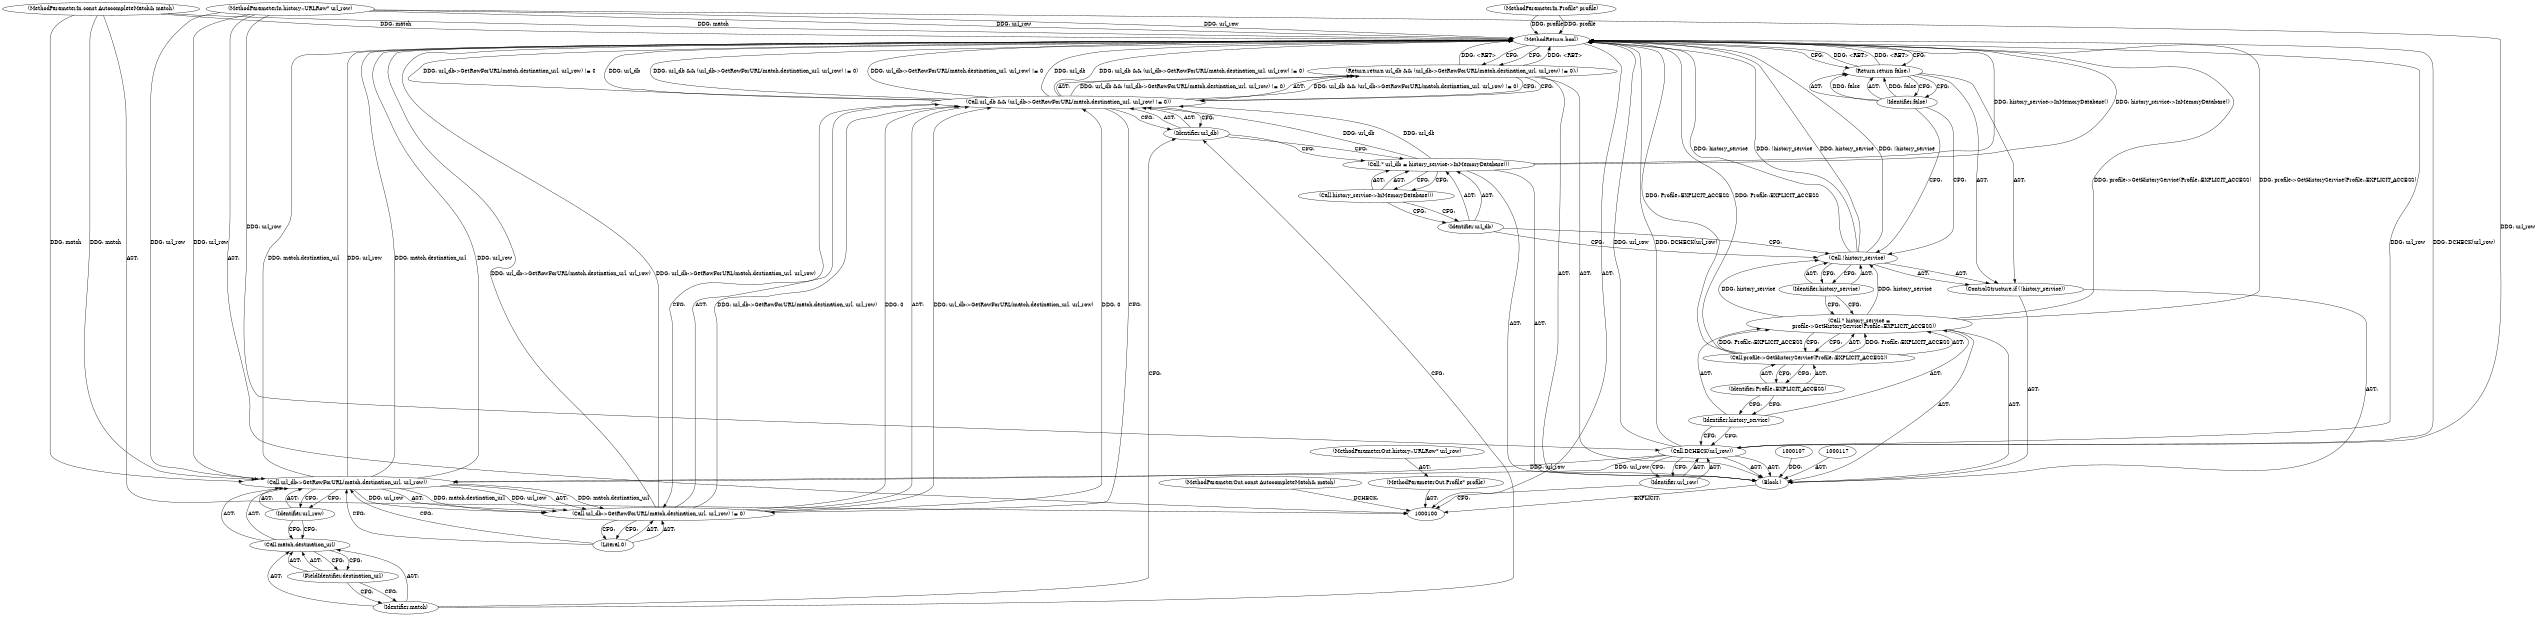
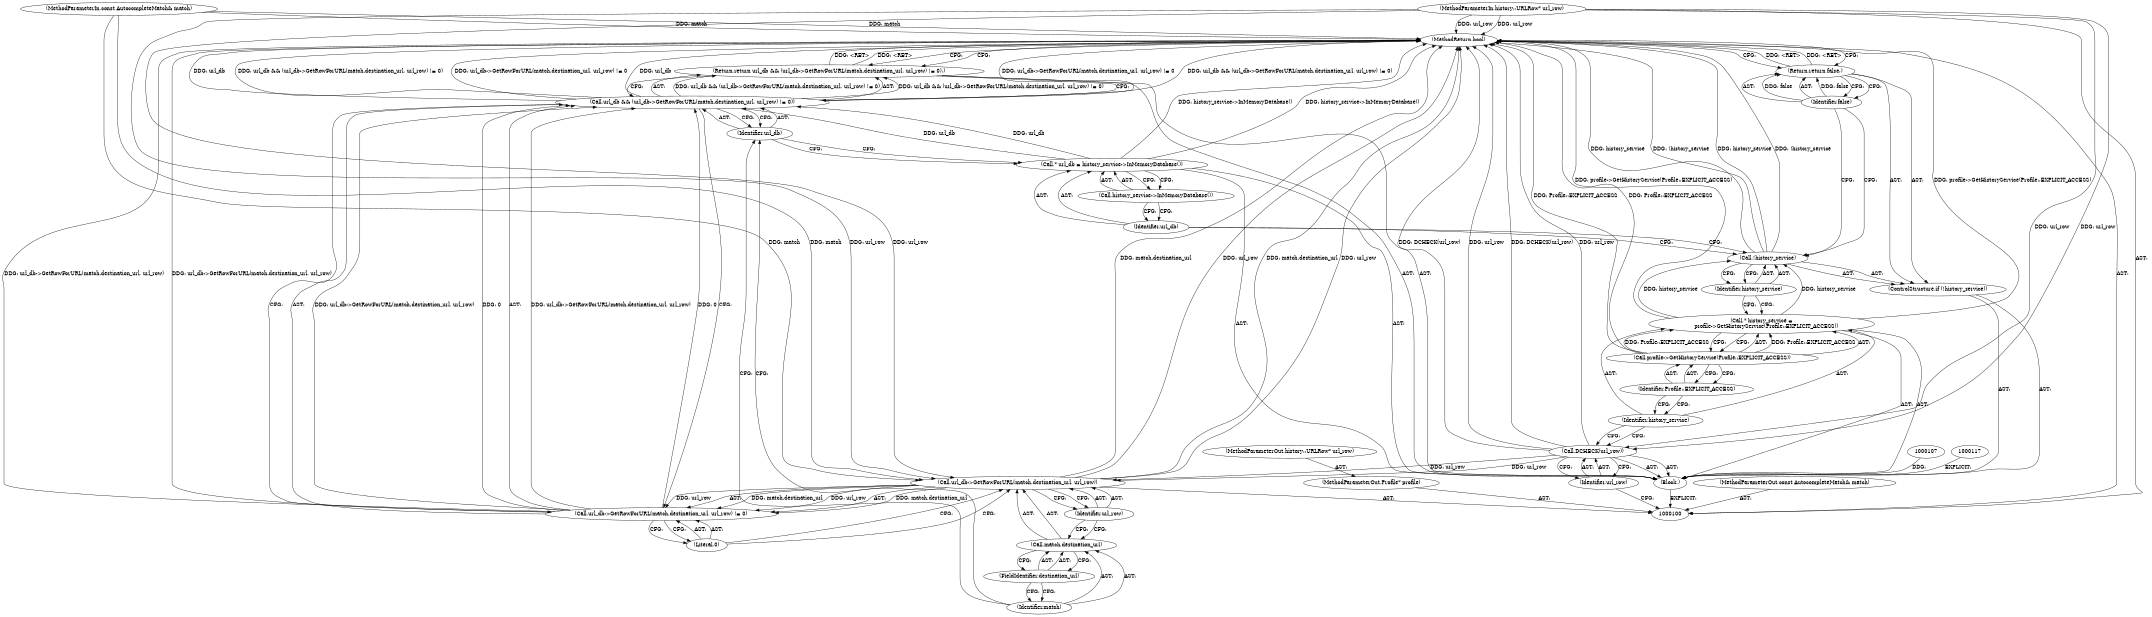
(1551, 9) -> none
(1822, 467) -> (1959, 467)
(1367, 499) -> (1747, 499)
(482, 504) -> (1374, 500)
